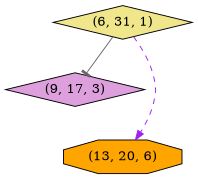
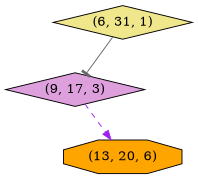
(155, 83) -> (95, 118)
